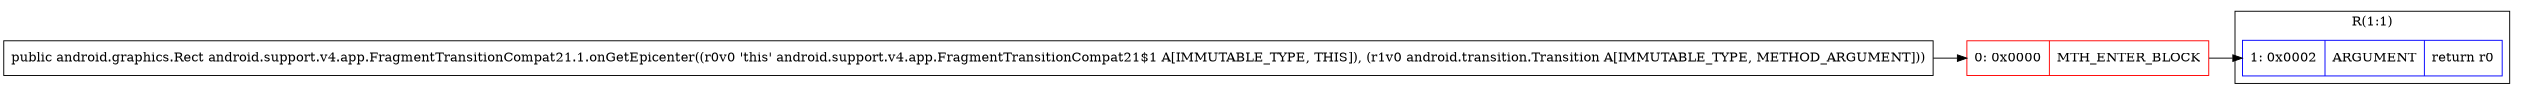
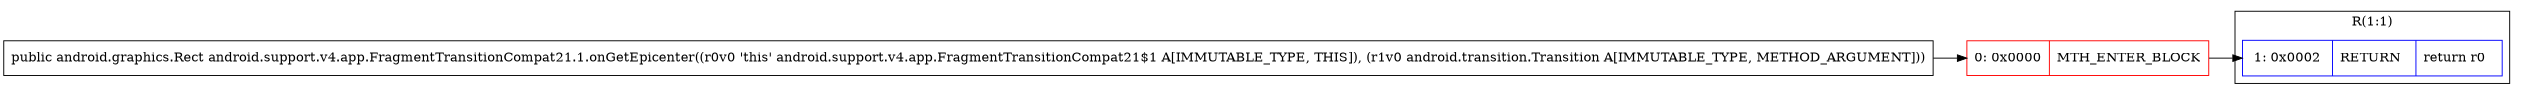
(2375, 58) -> (2370, 58)
